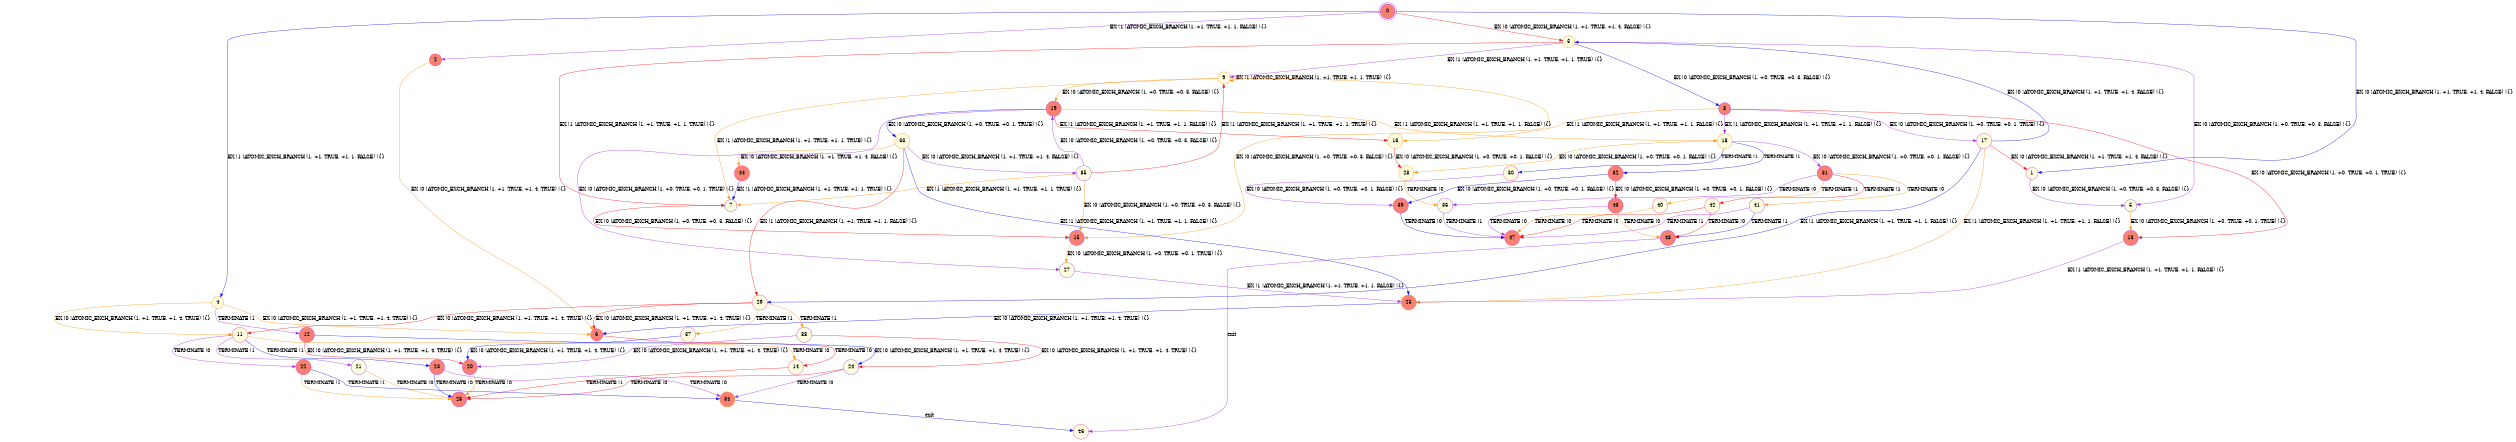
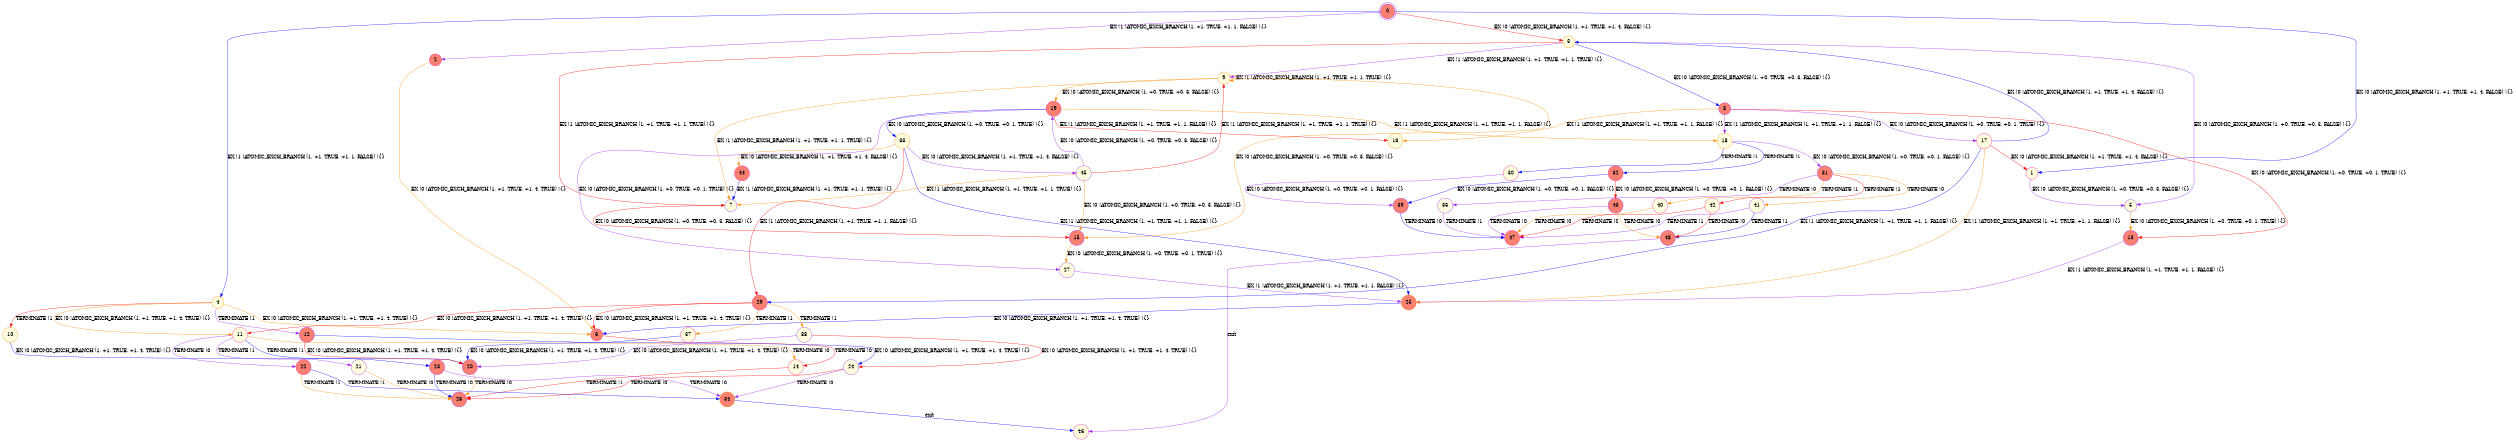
(1084, 173) -> (1084, 173)
(1406, 173) -> none
(760, 303) -> (760, 303)
none -> (10, 335)
